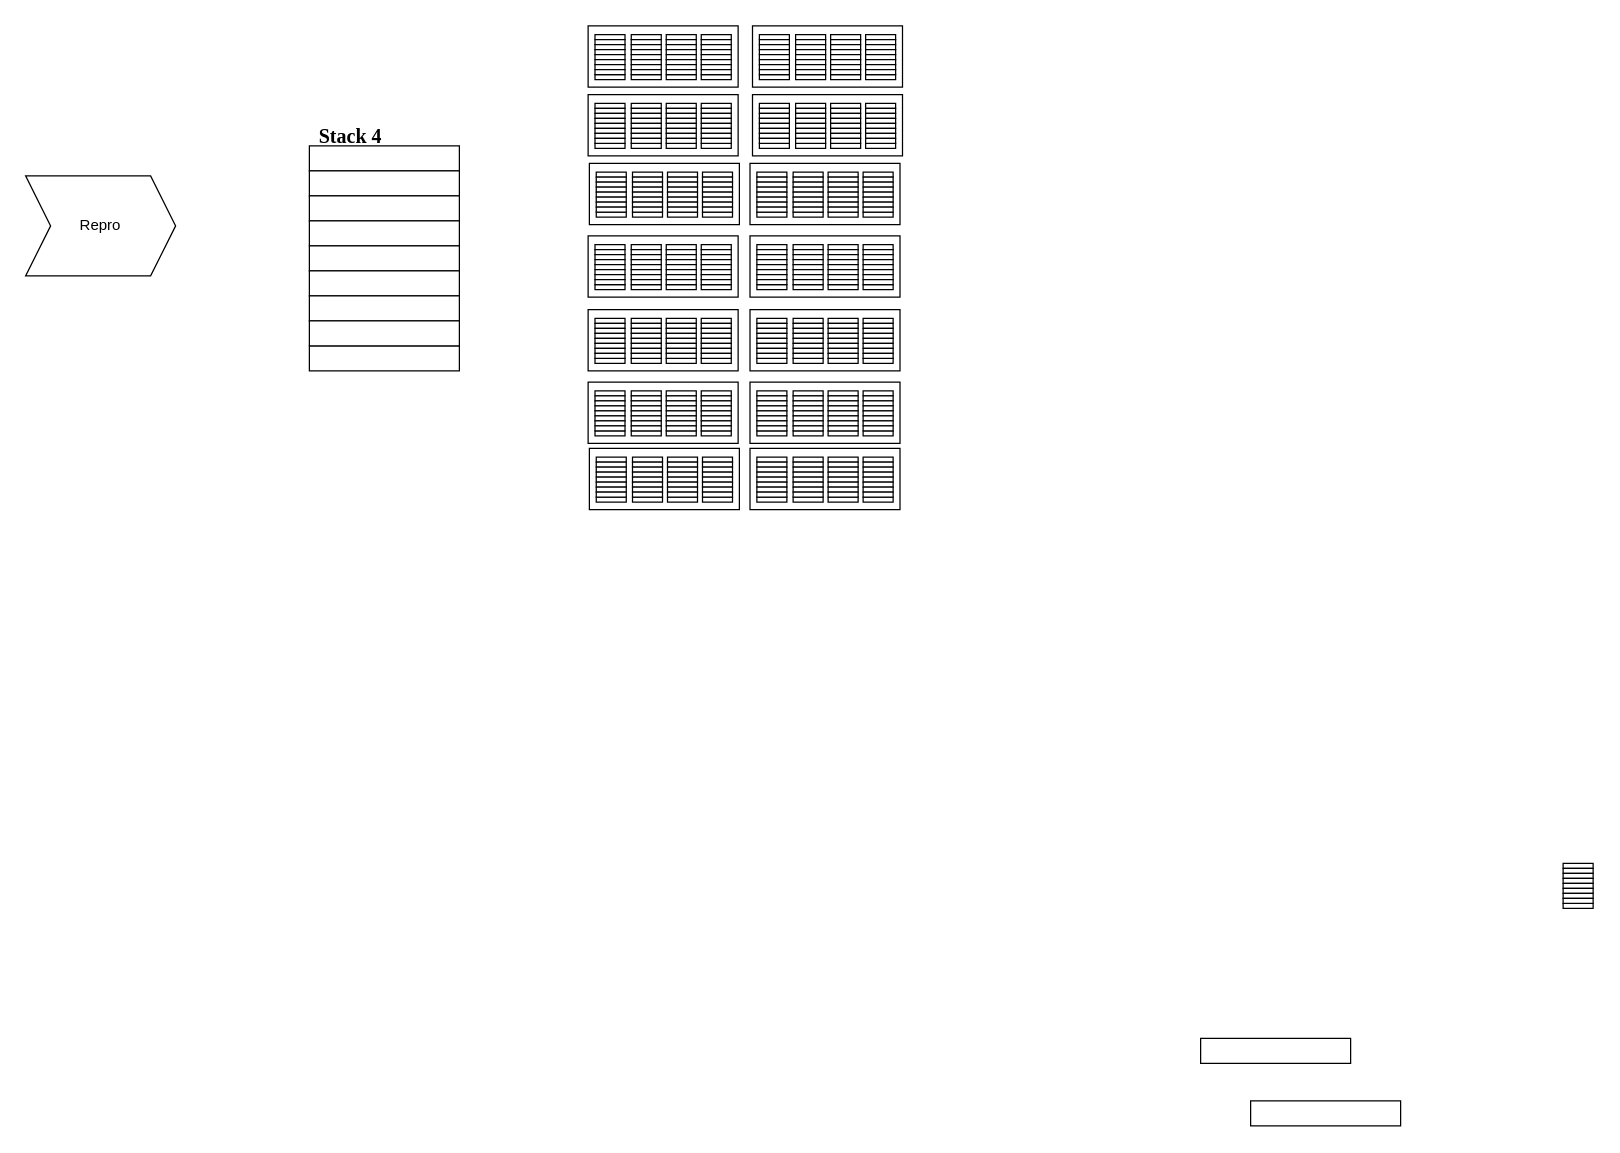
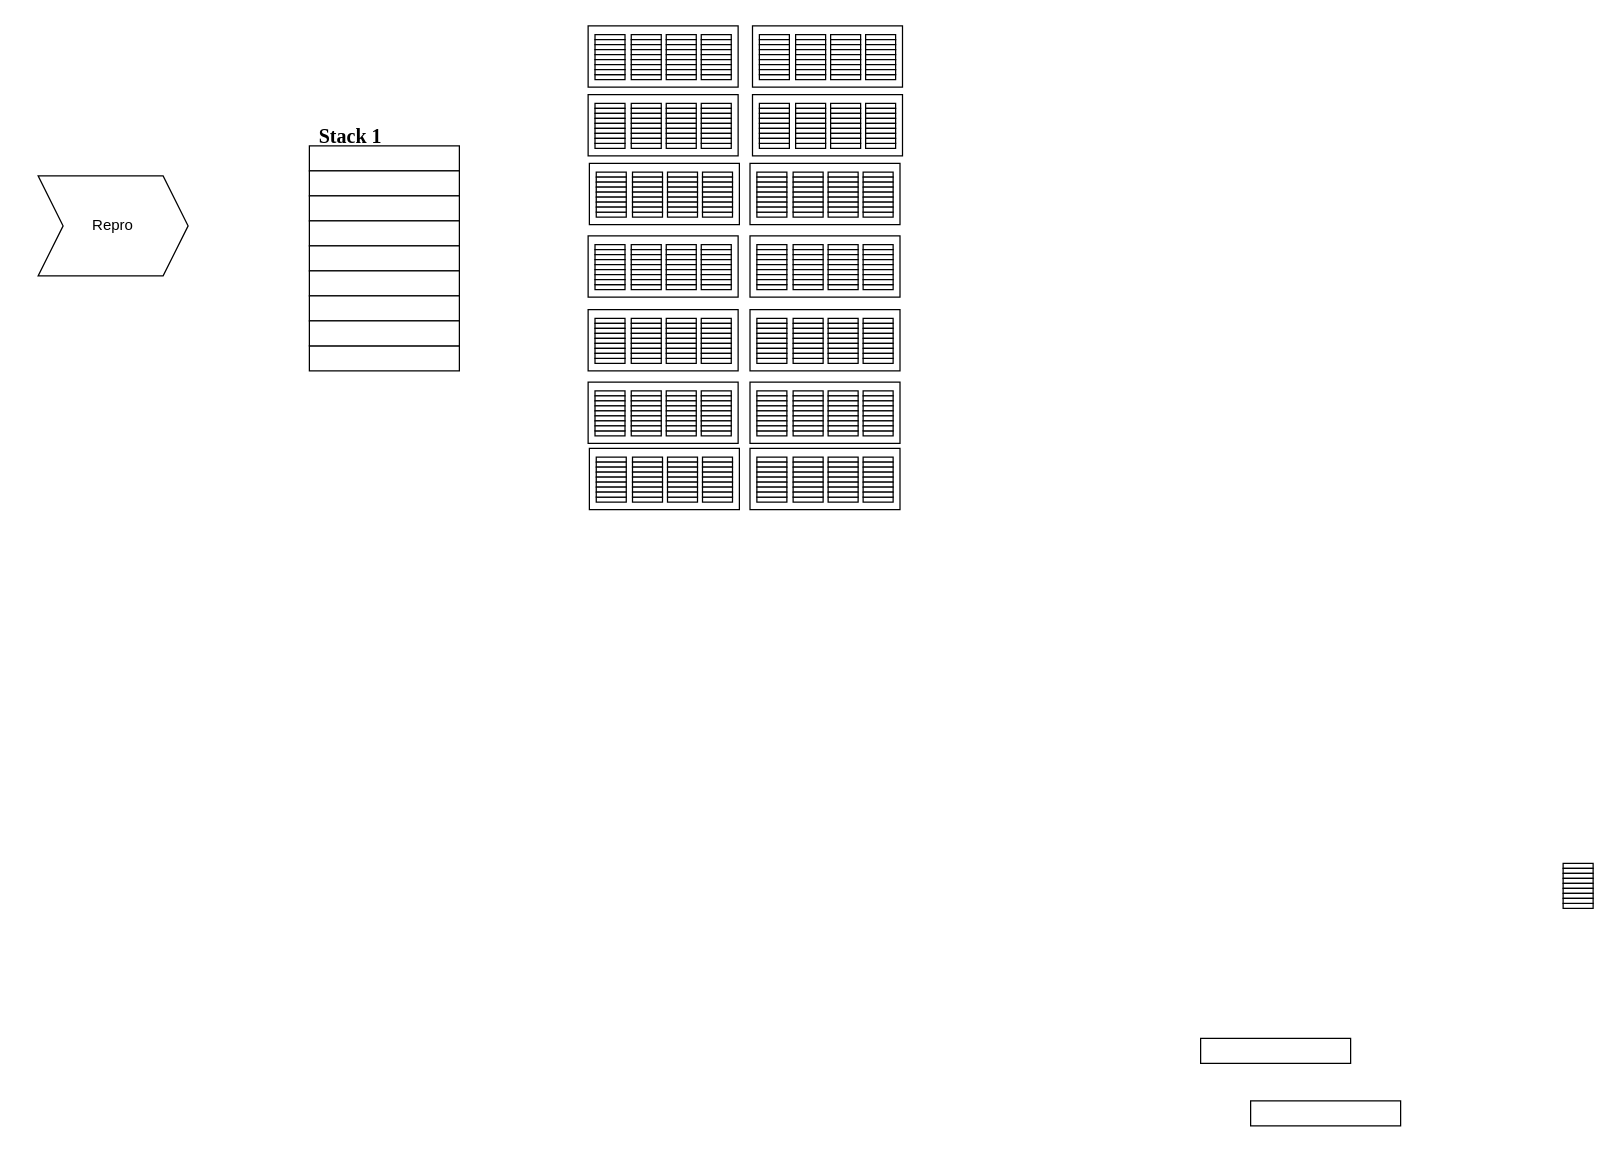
(347, 105) -> (347, 105)
(101, 226) -> (113, 226)
